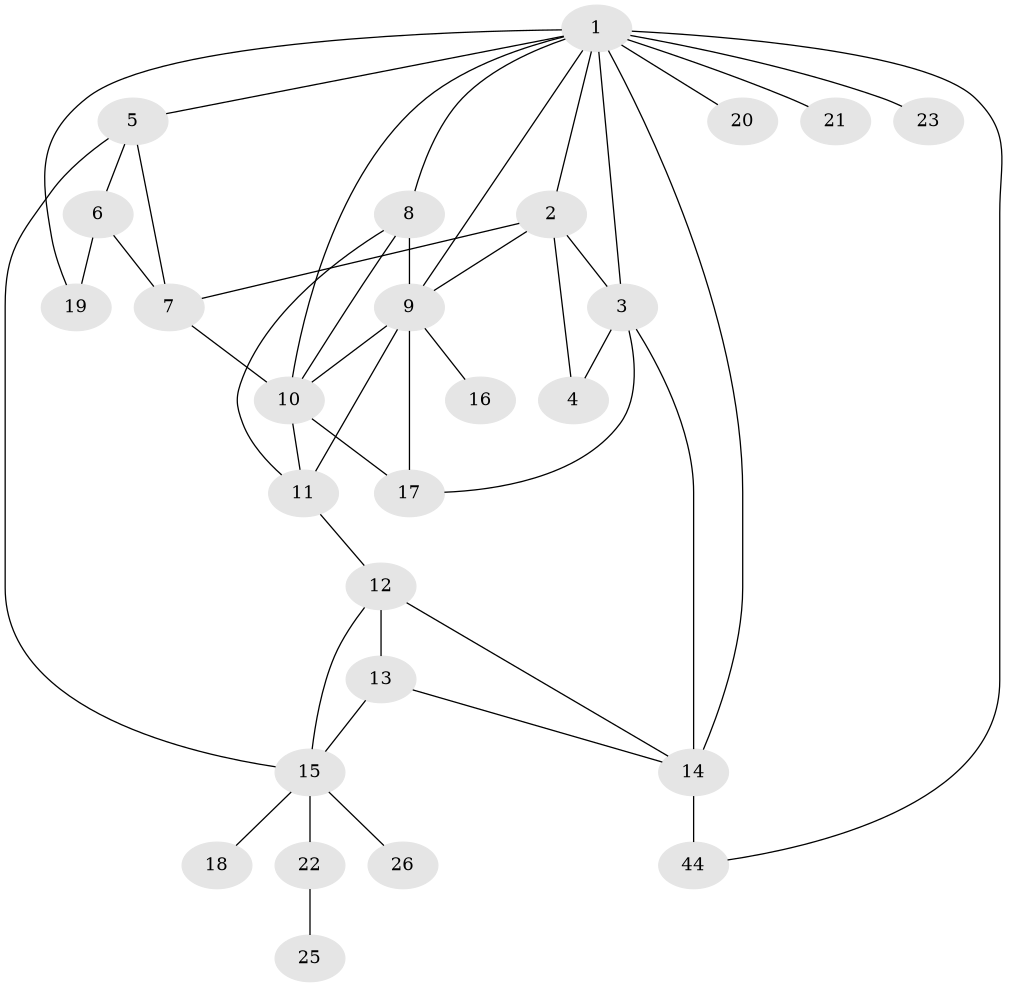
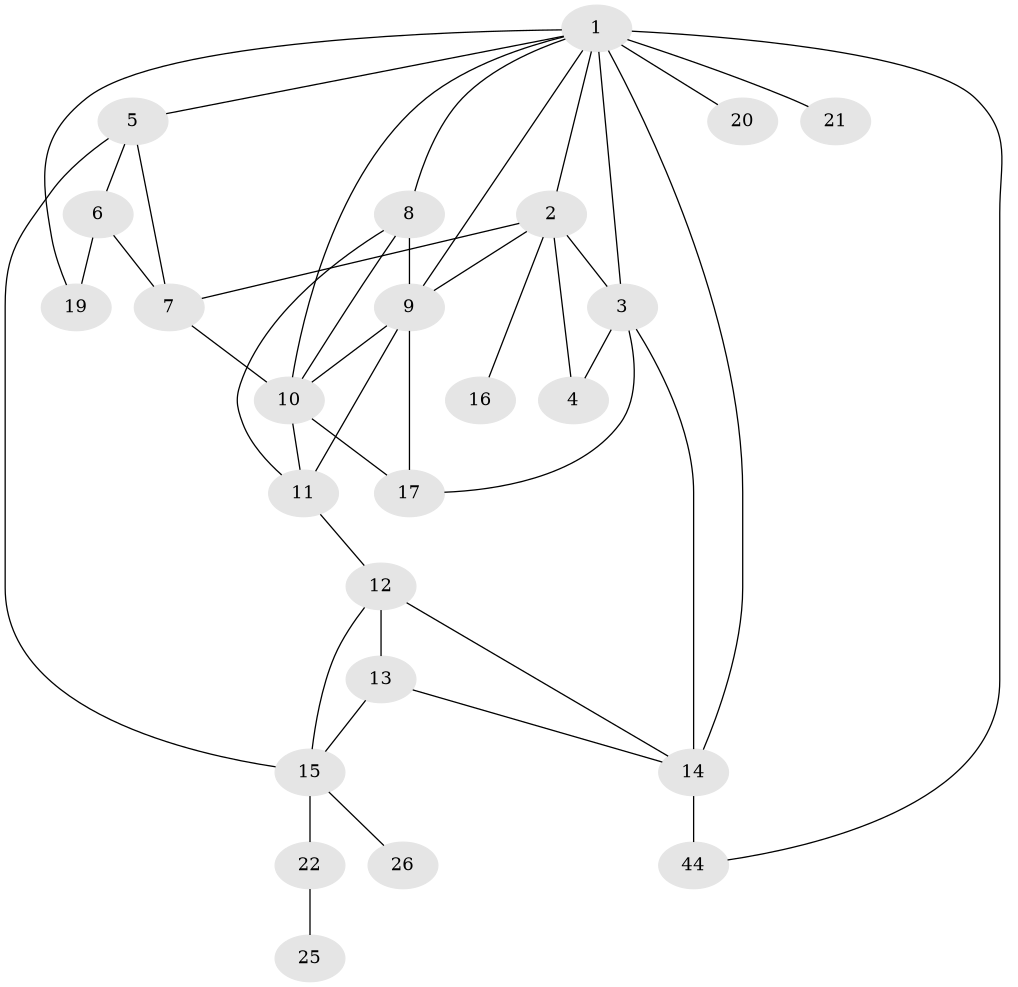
(929, 121) -> none
(445, 354) -> (516, 307)
(217, 865) -> none
